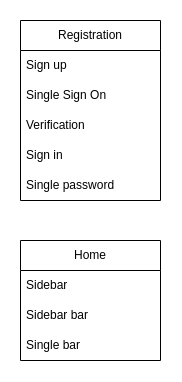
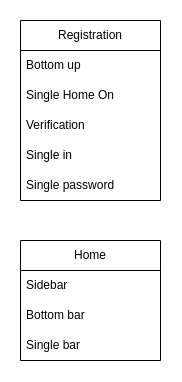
(47, 66) -> (55, 66)
(66, 96) -> (67, 96)
(45, 156) -> (51, 156)
(60, 316) -> (59, 316)
